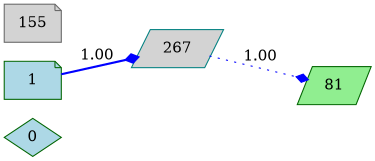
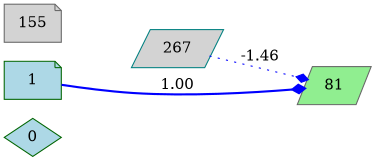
(260, 57) -> (260, 57)
(94, 67) -> (177, 94)
(334, 86) -> (334, 86)
